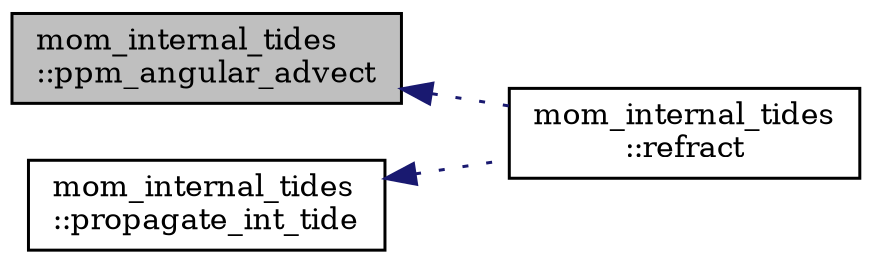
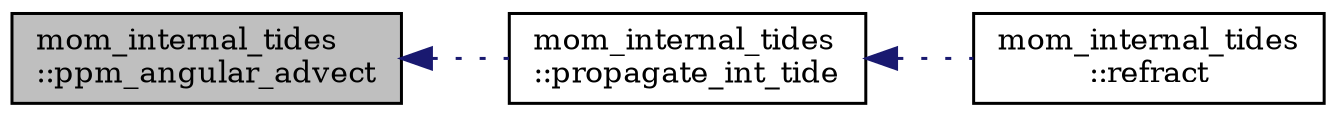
(470, 100) -> (470, 58)
